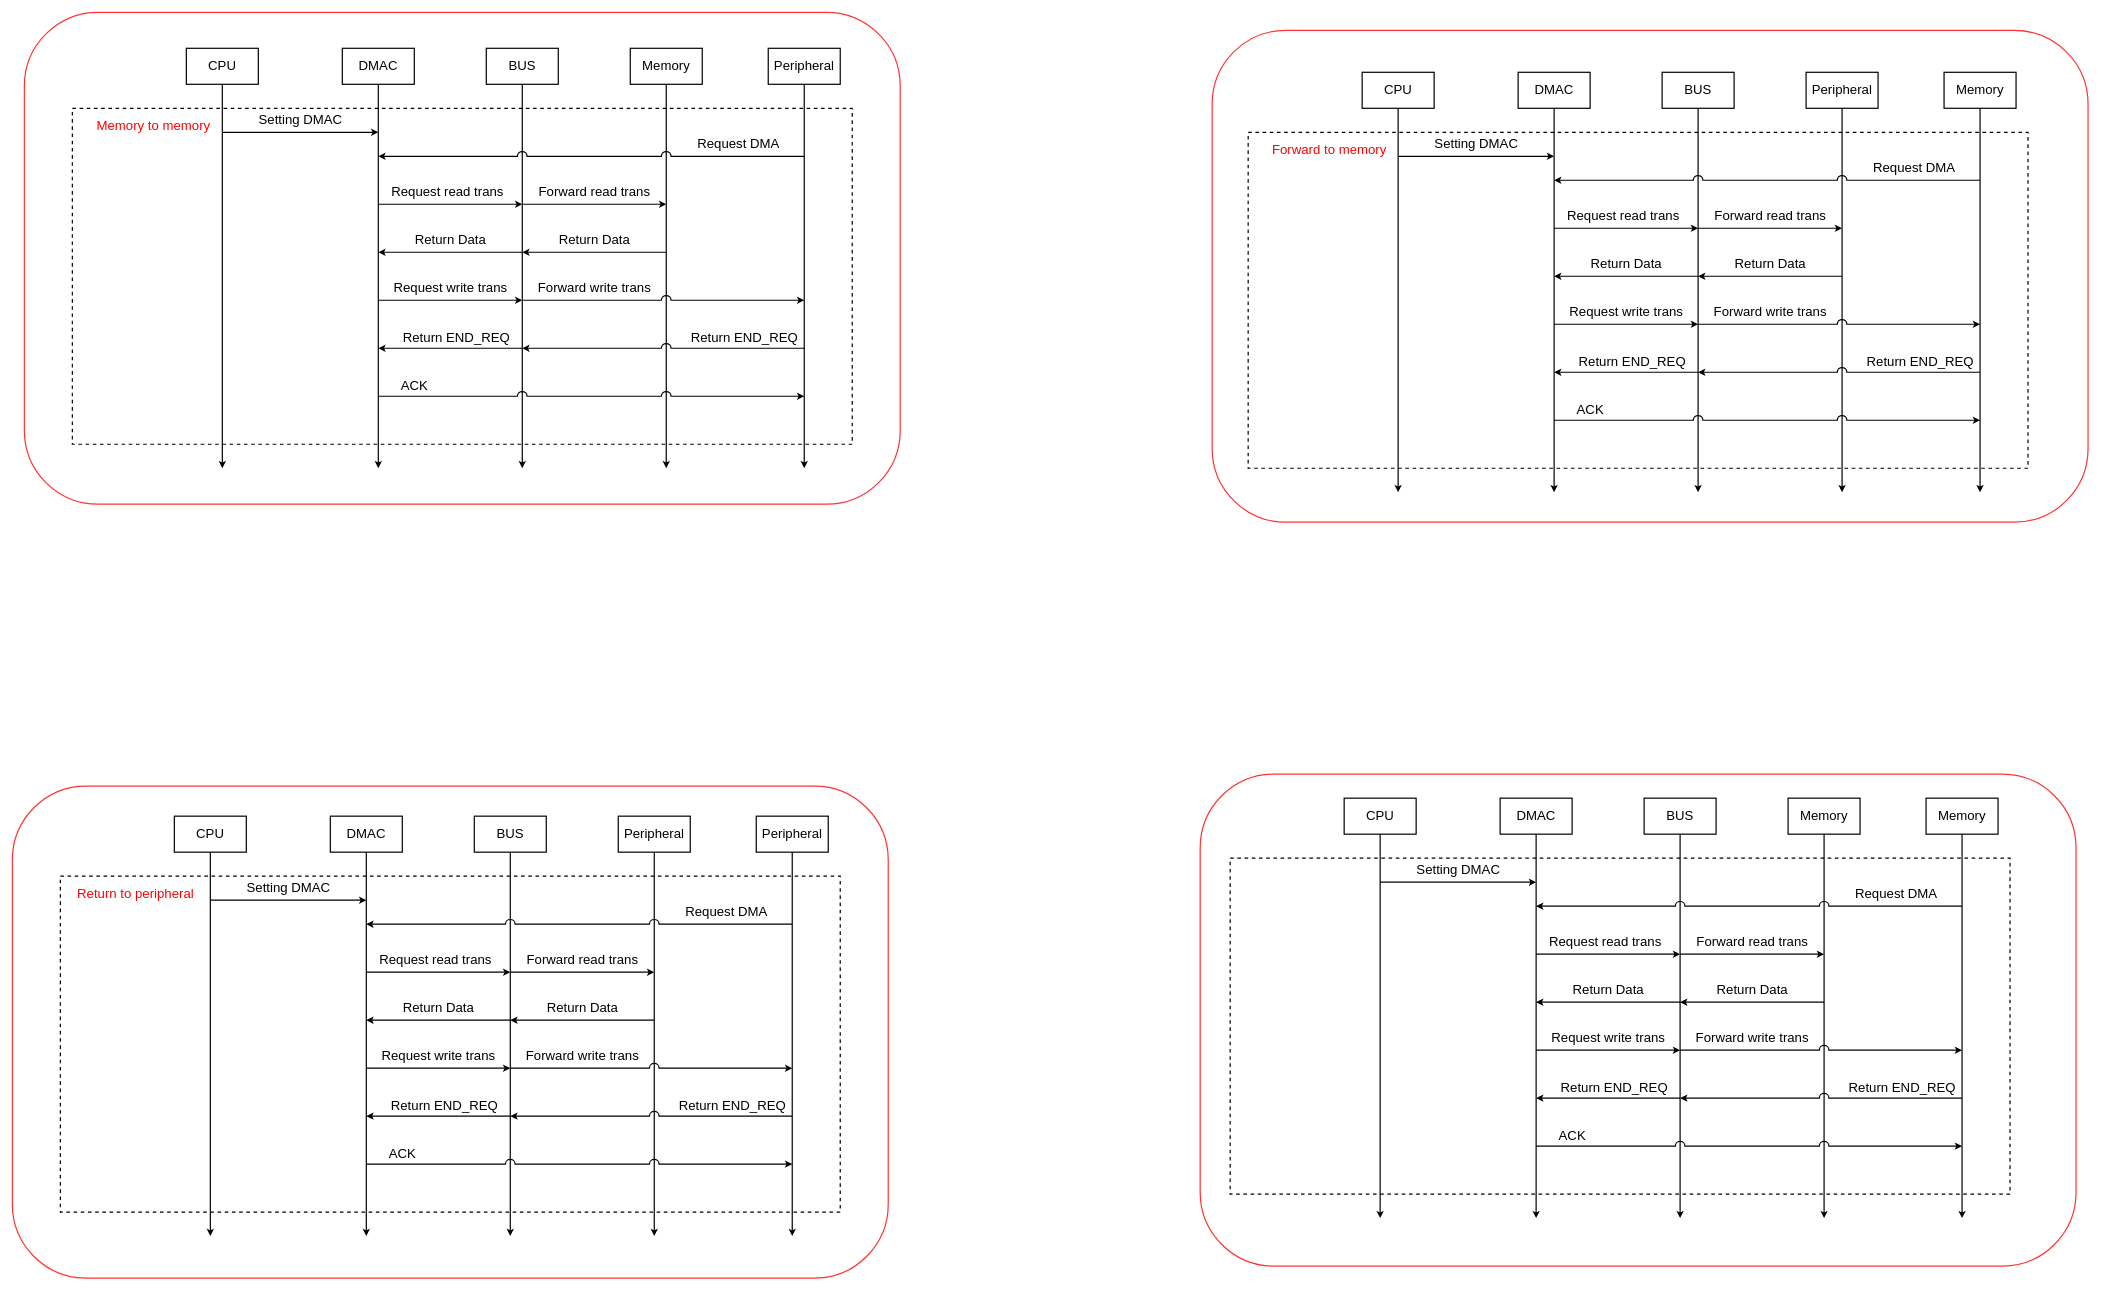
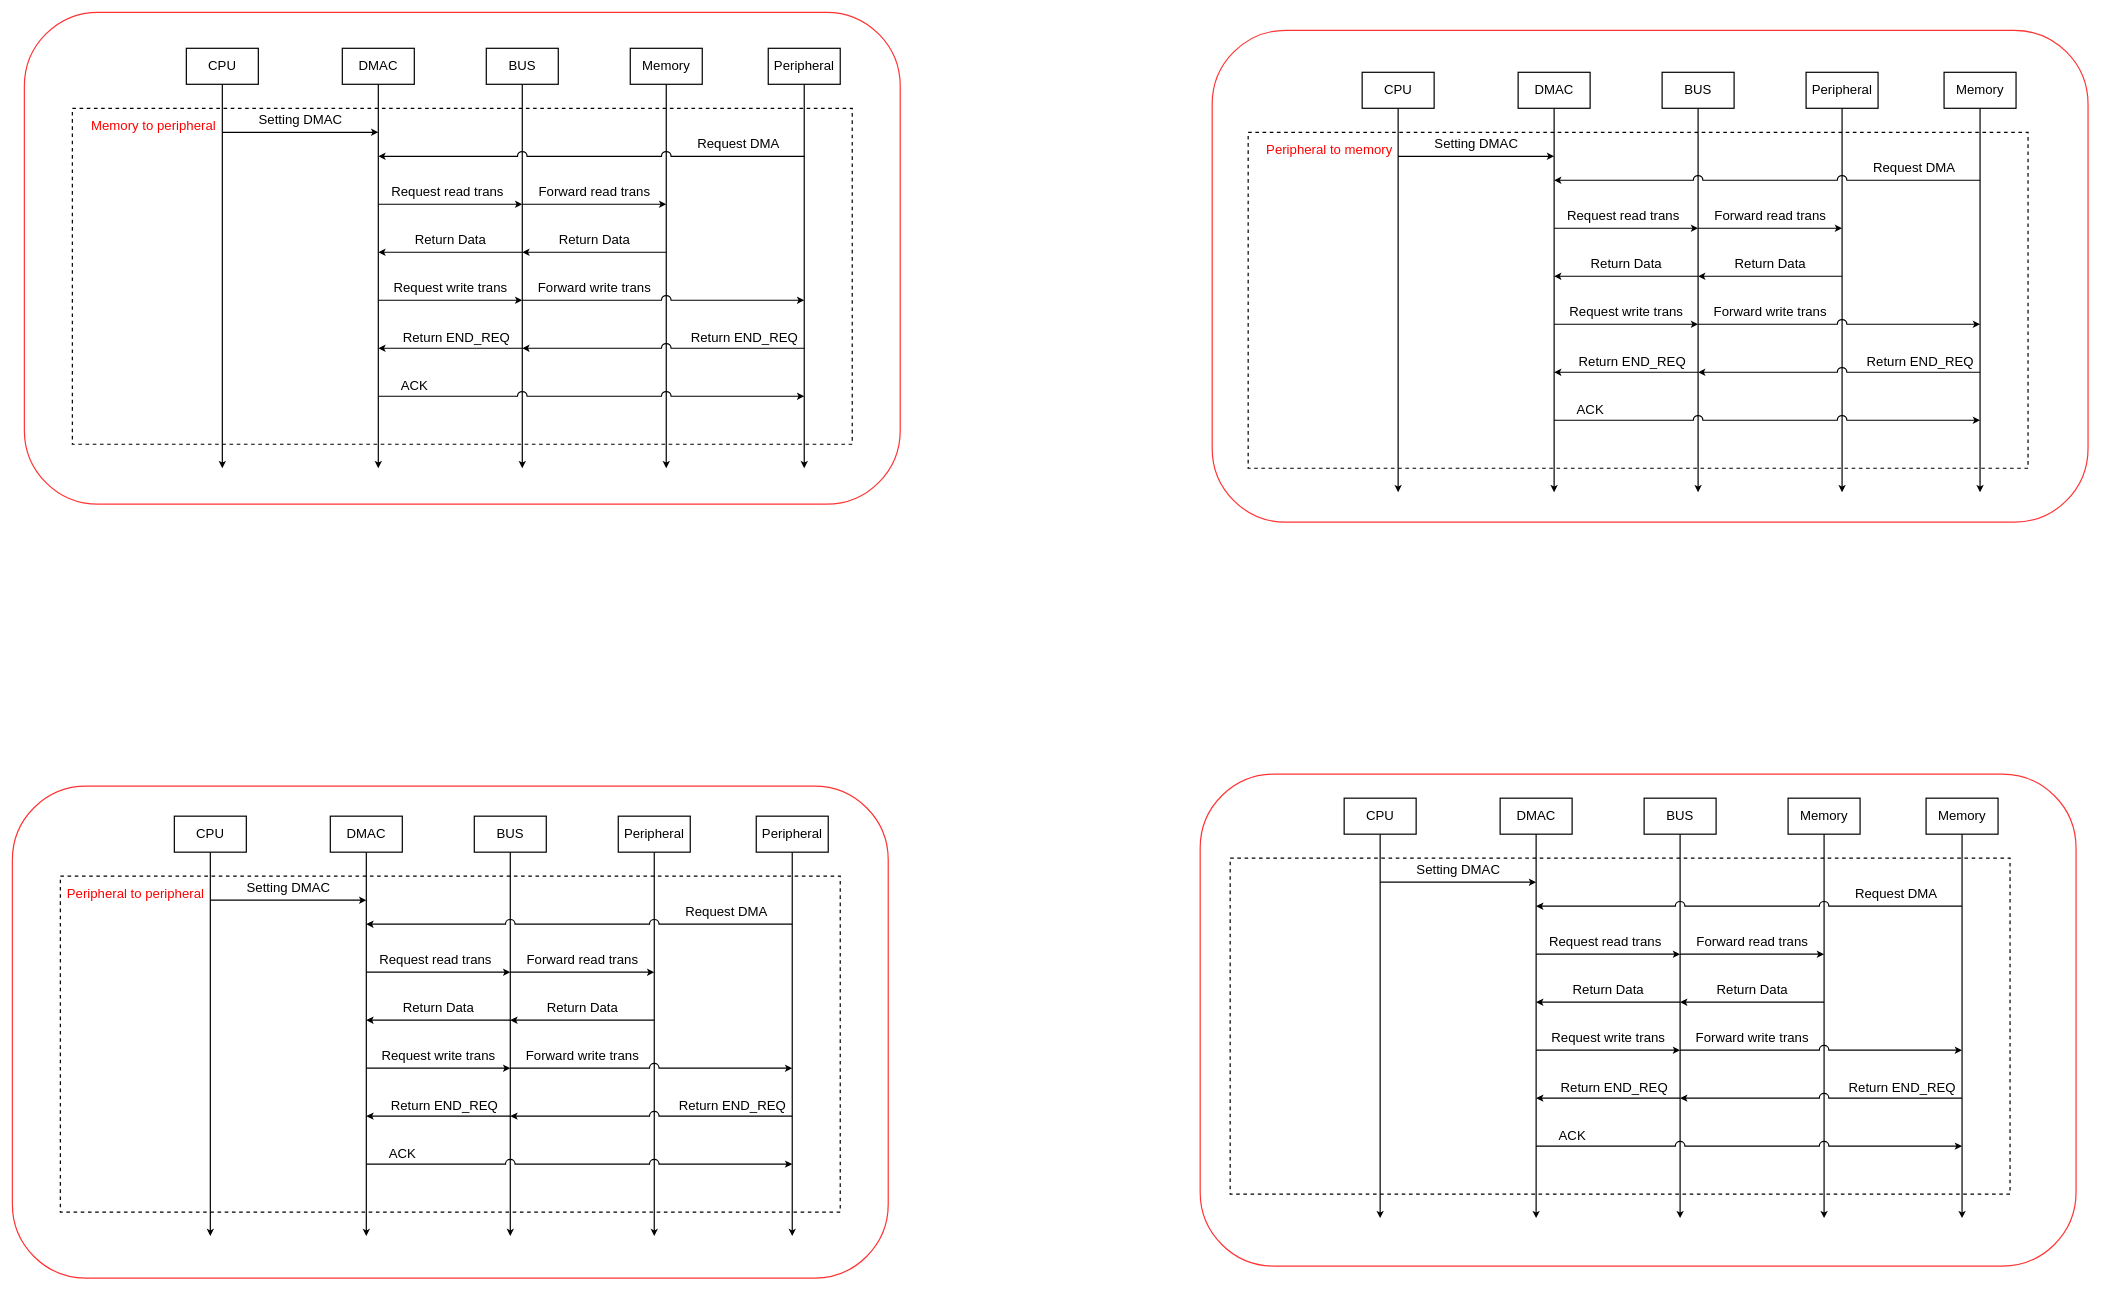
(154, 126) -> (154, 126)
(1330, 150) -> (1330, 150)
(136, 894) -> (136, 894)
